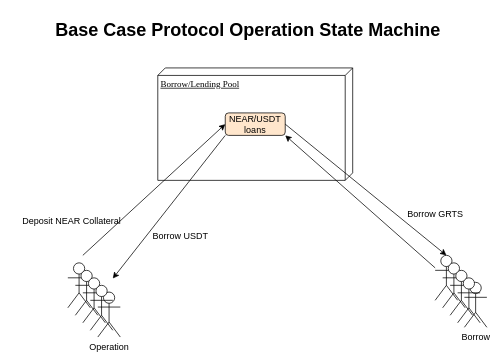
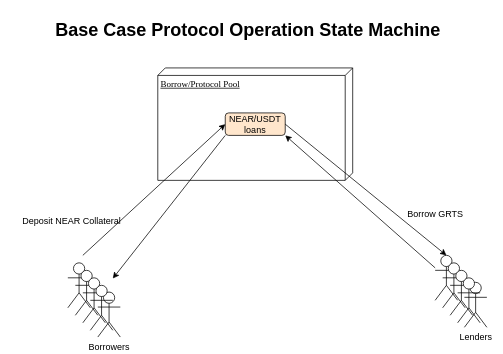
(205, 85) -> (208, 85)
(180, 237) -> none
(476, 338) -> (476, 338)
(110, 348) -> (110, 348)
